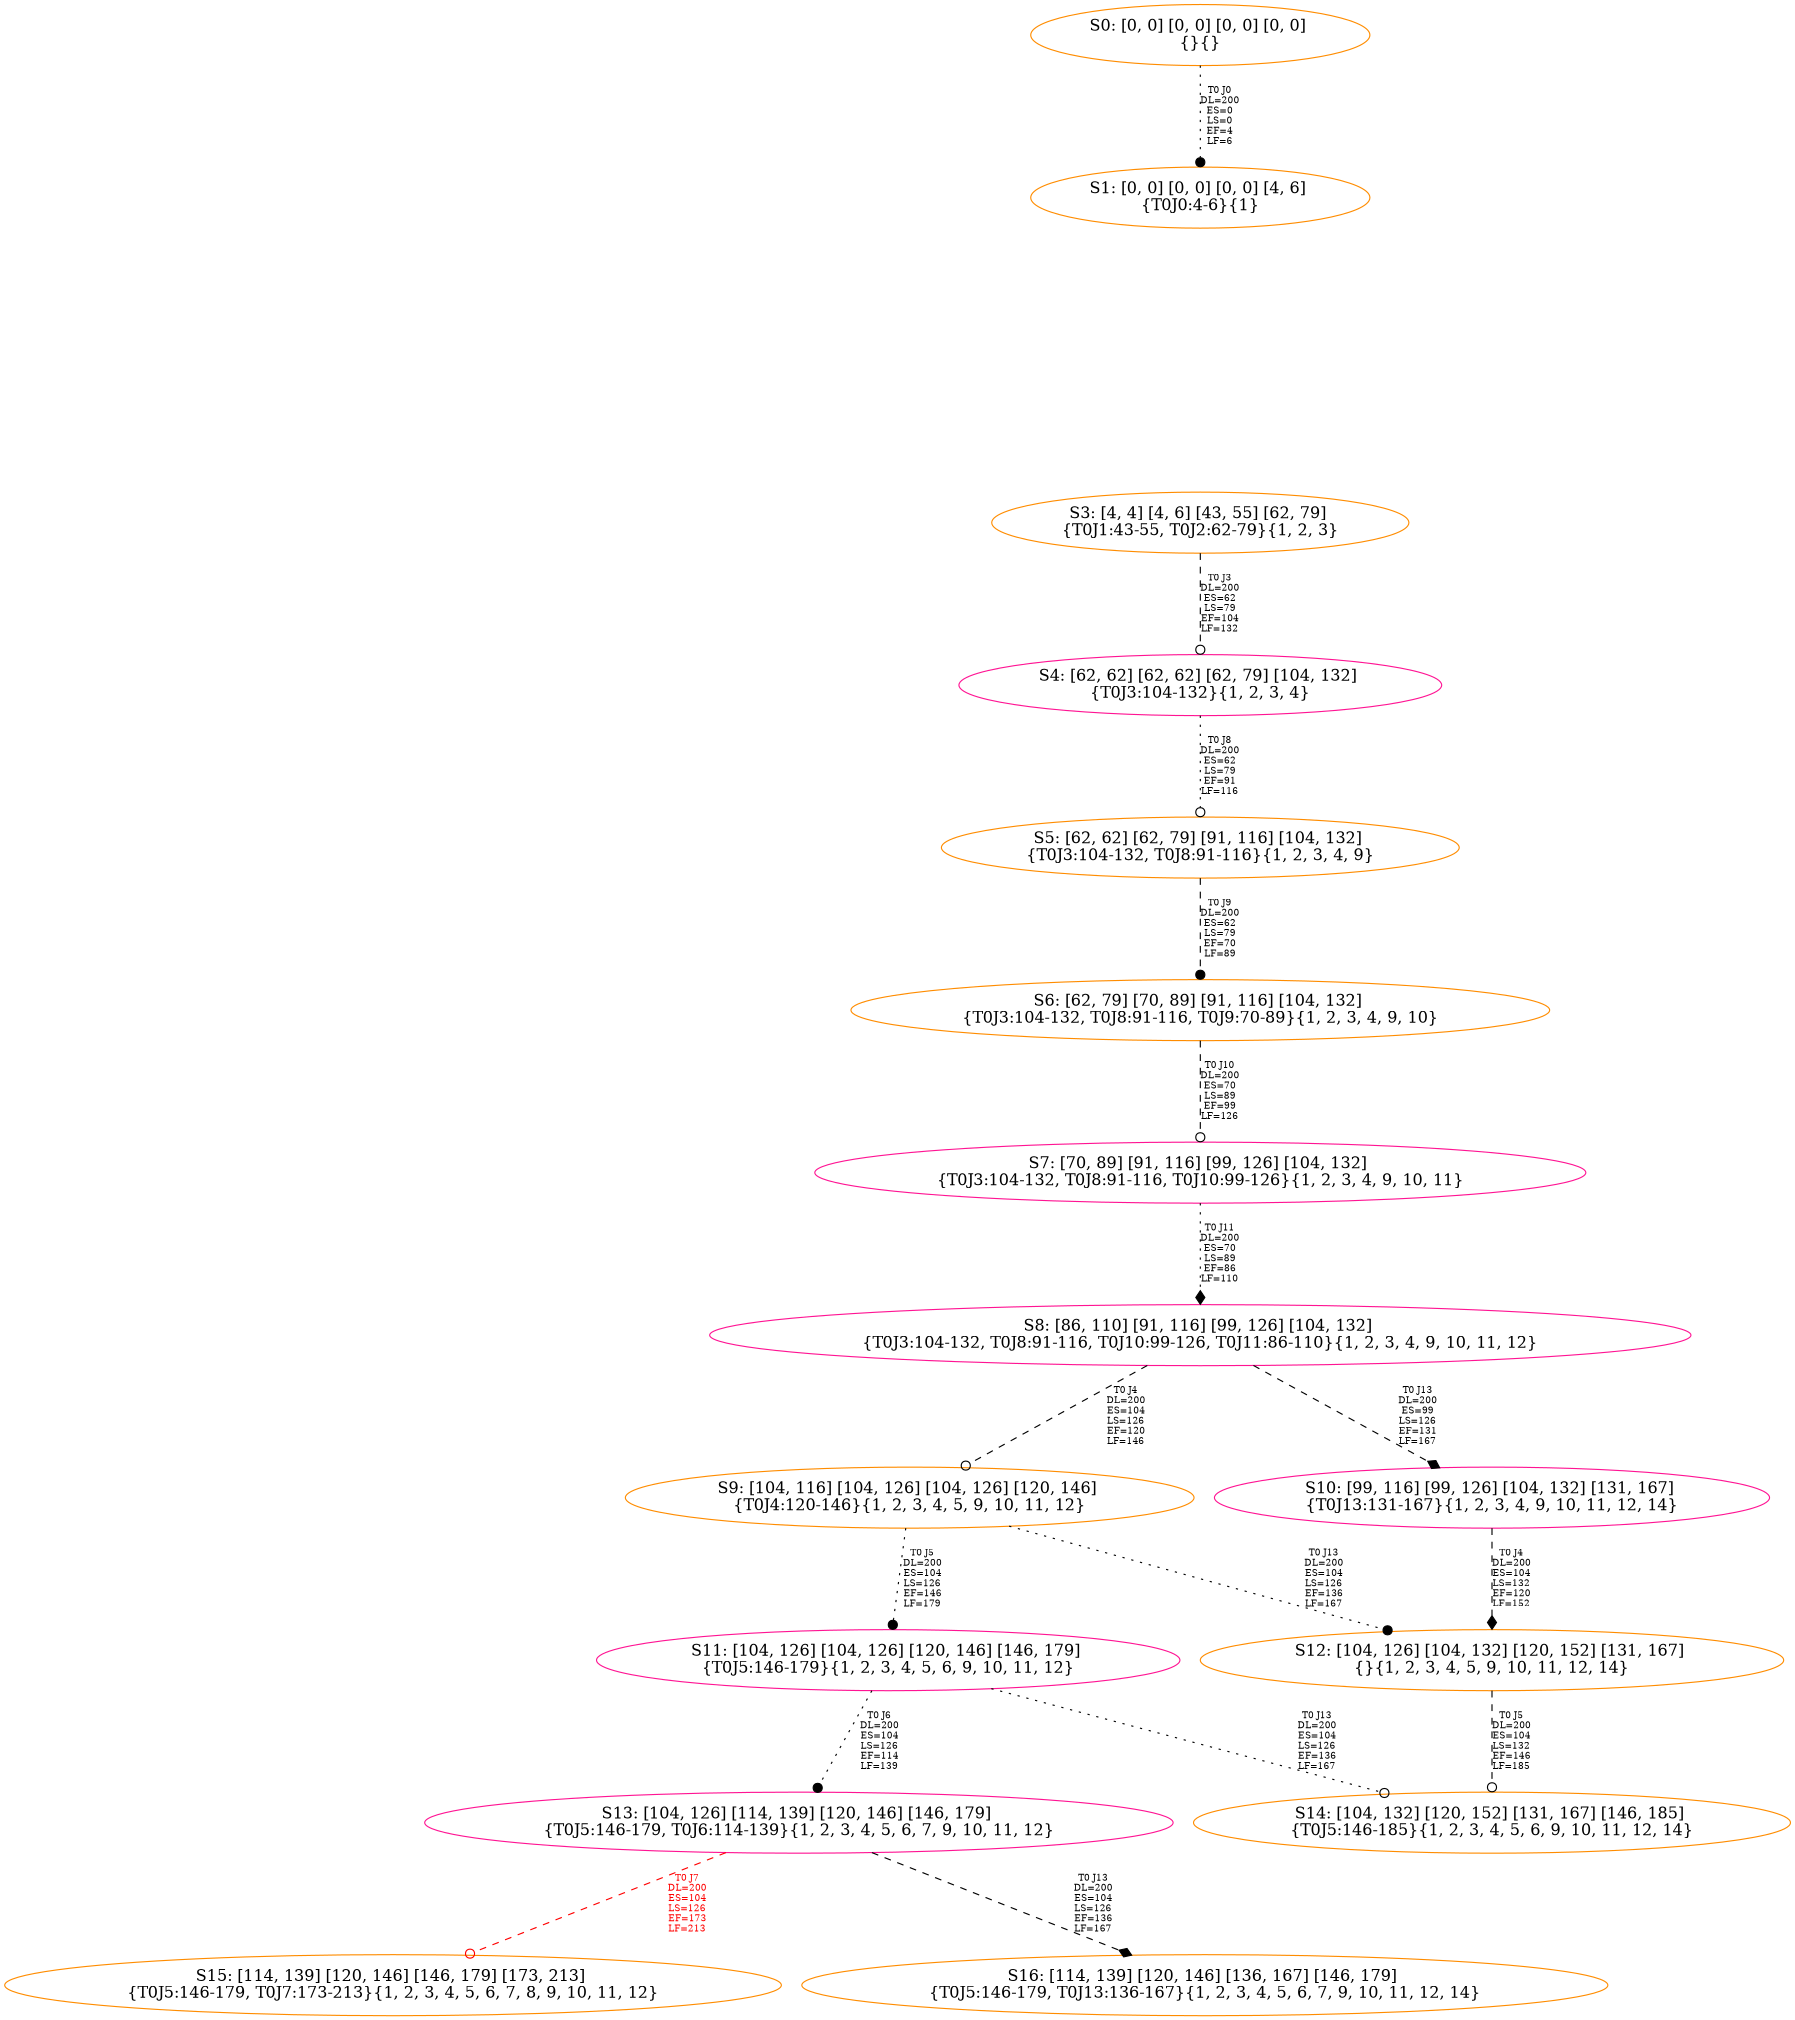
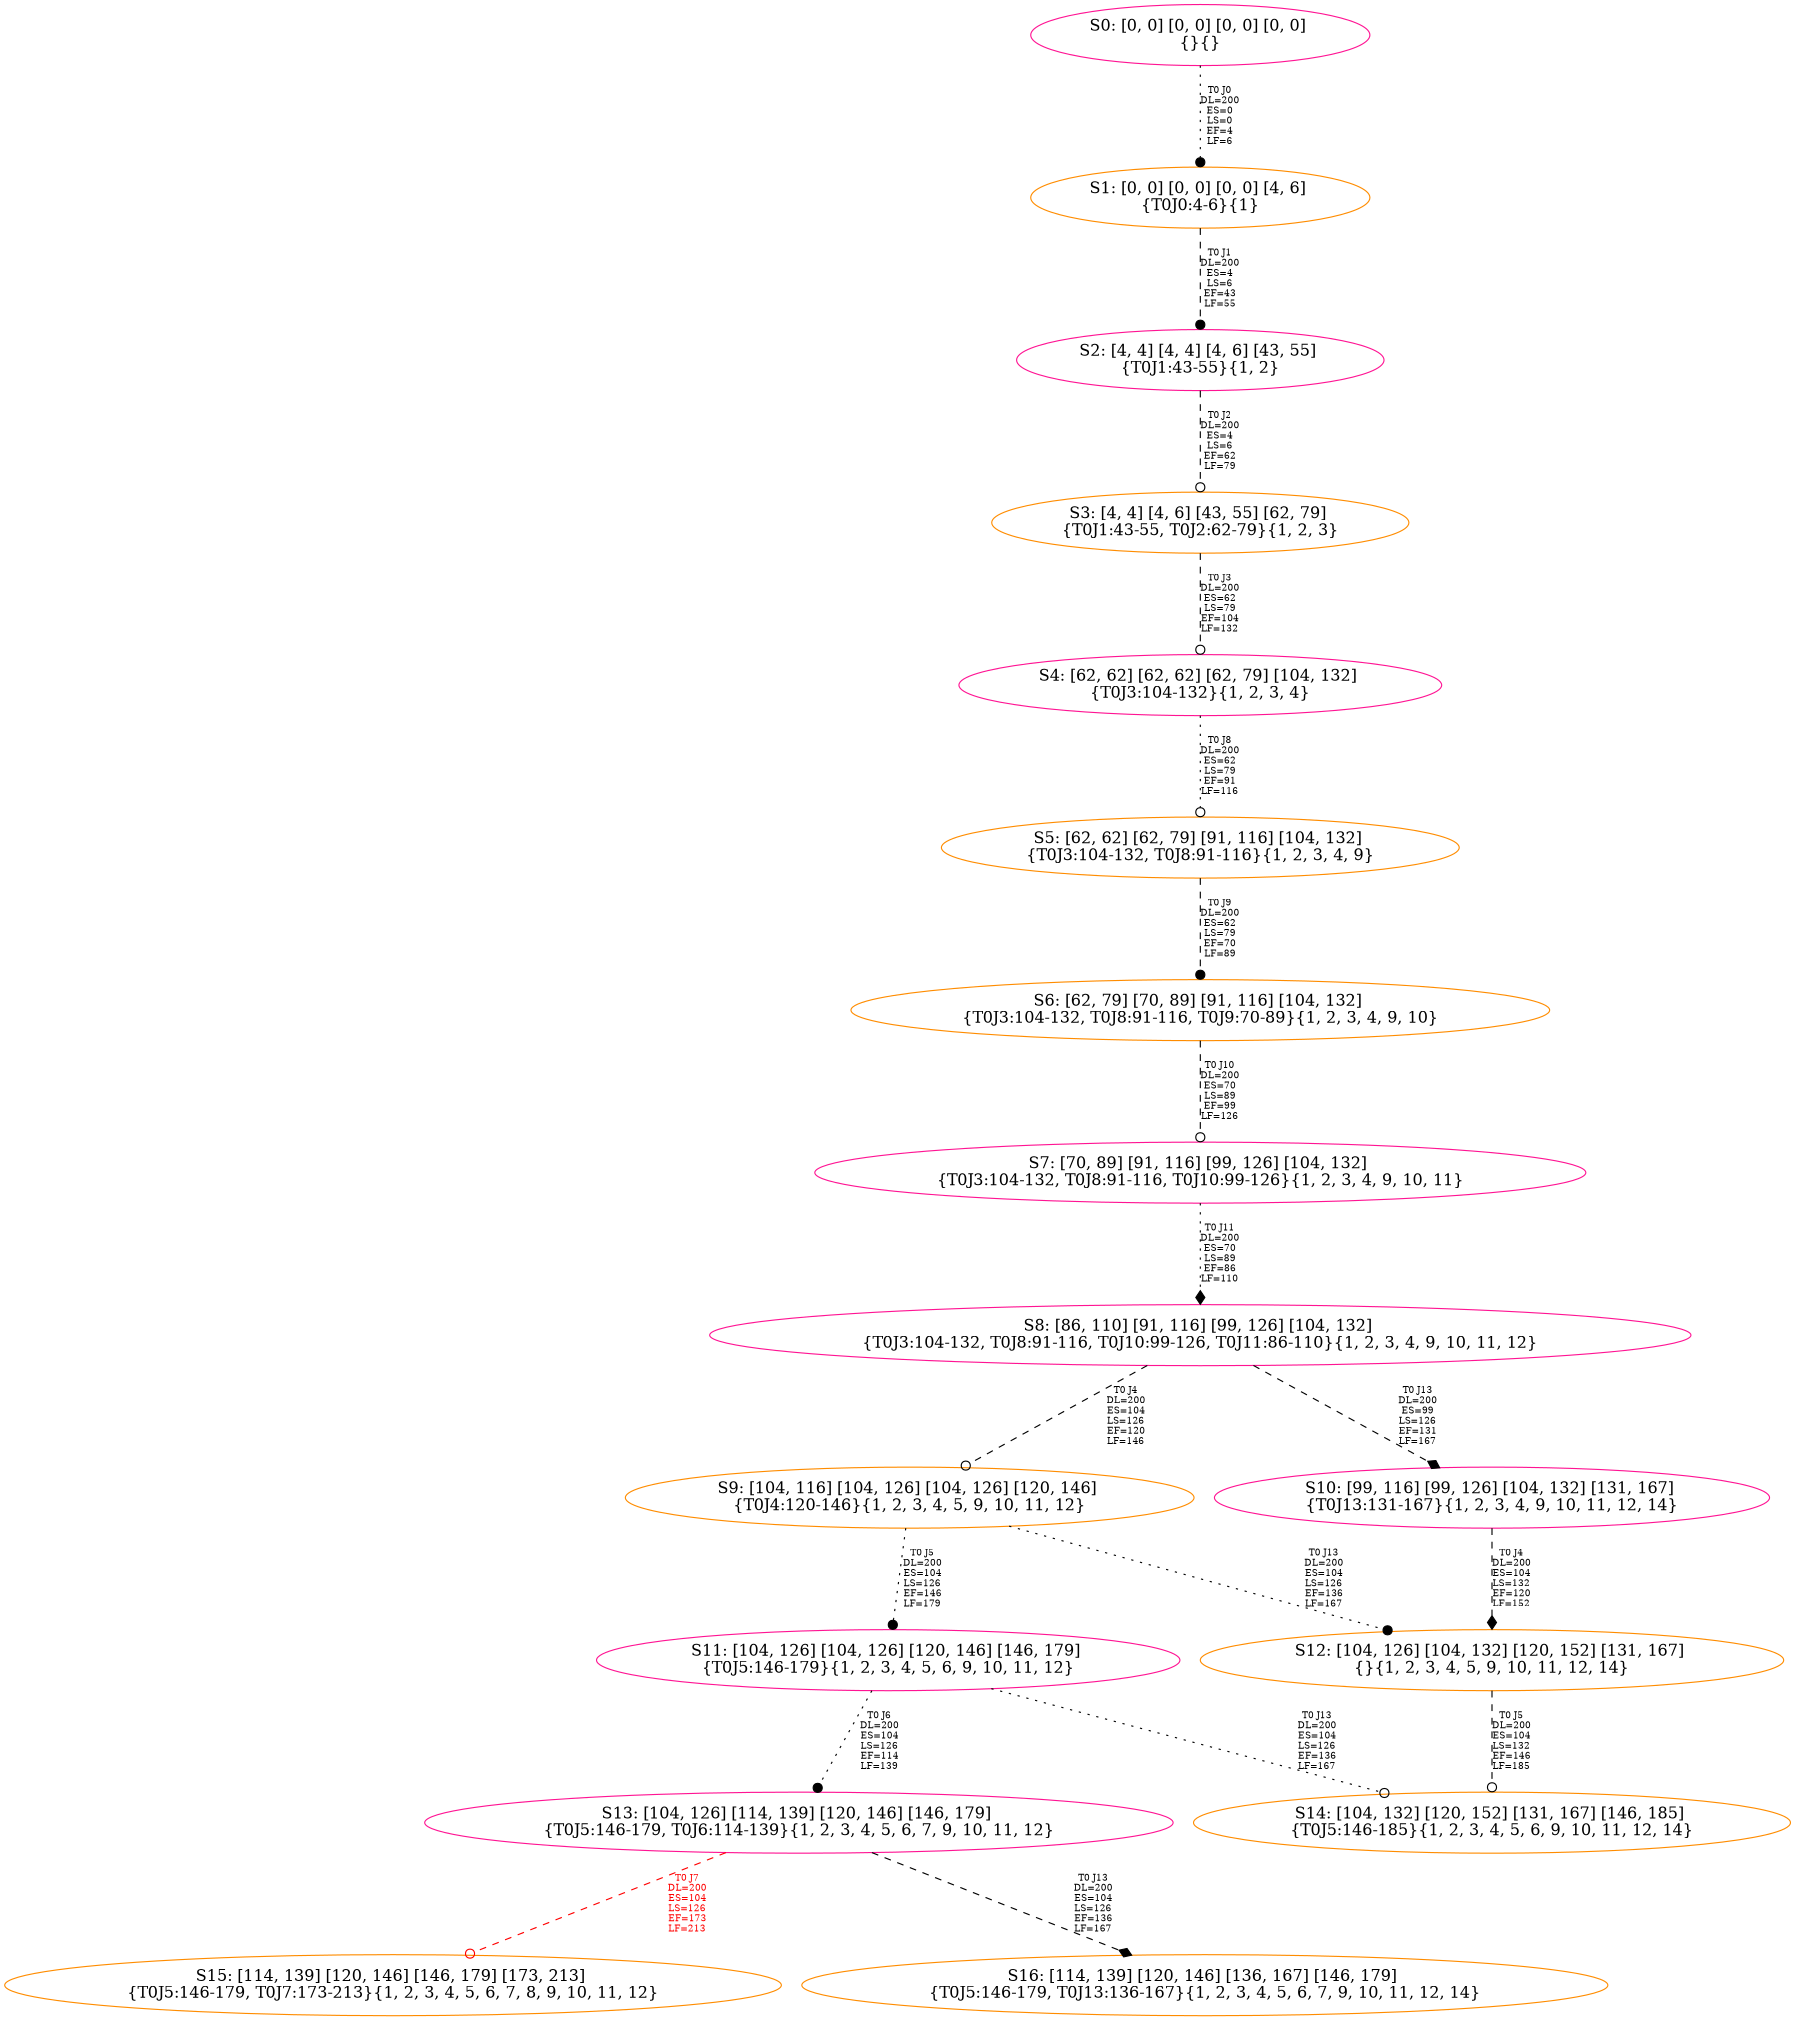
(1200, 35) -> (1200, 35)
none -> (1200, 360)
